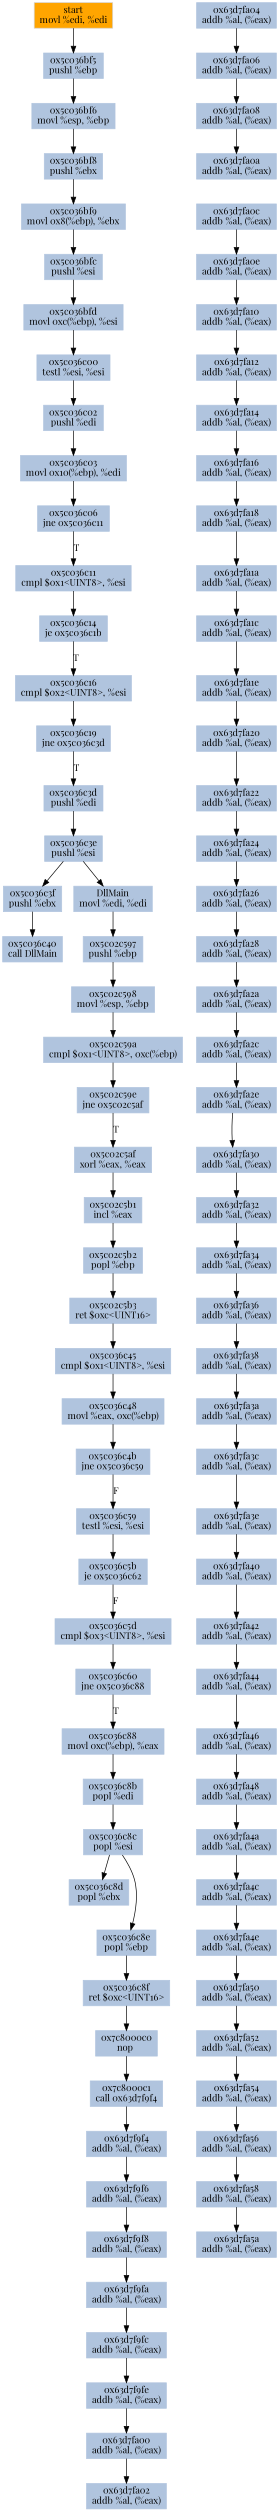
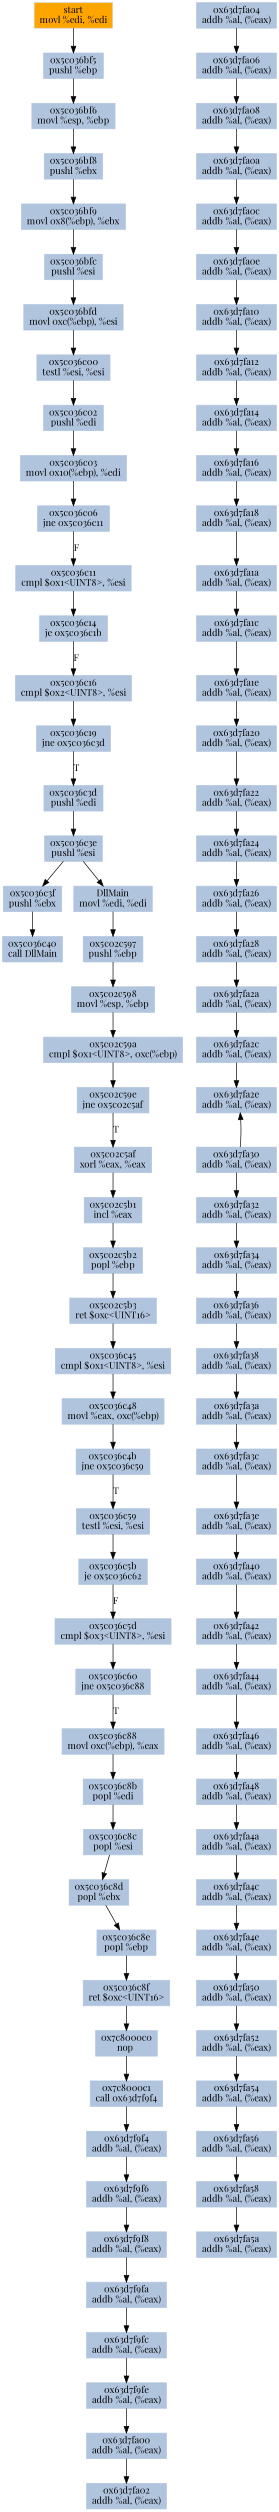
none -> (236, 188)
(77, 548) -> (77, 548)
(76, 658) -> (76, 658)
(232, 1127) -> (241, 1133)
(116, 1492) -> (116, 1492)
(136, 1888) -> (111, 1915)
